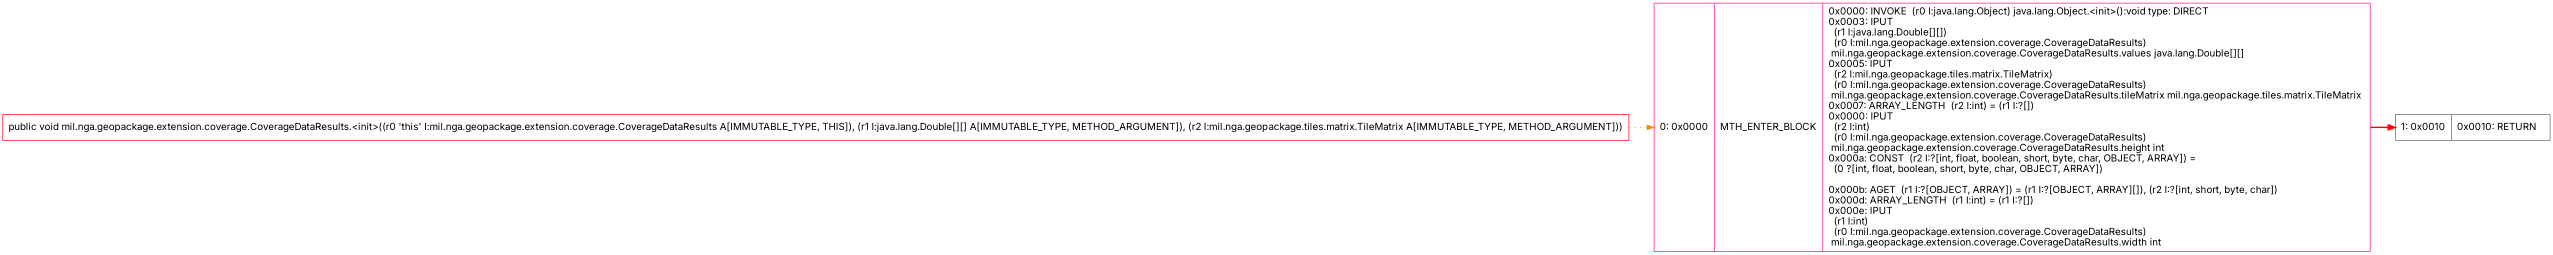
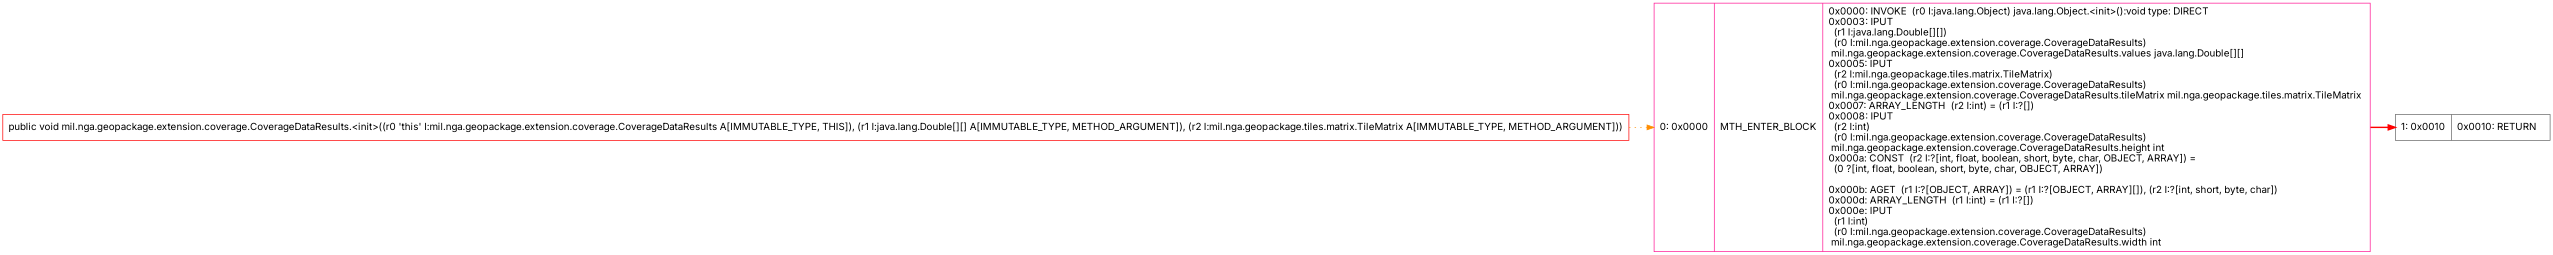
(1863, 117) -> (1863, 117)
